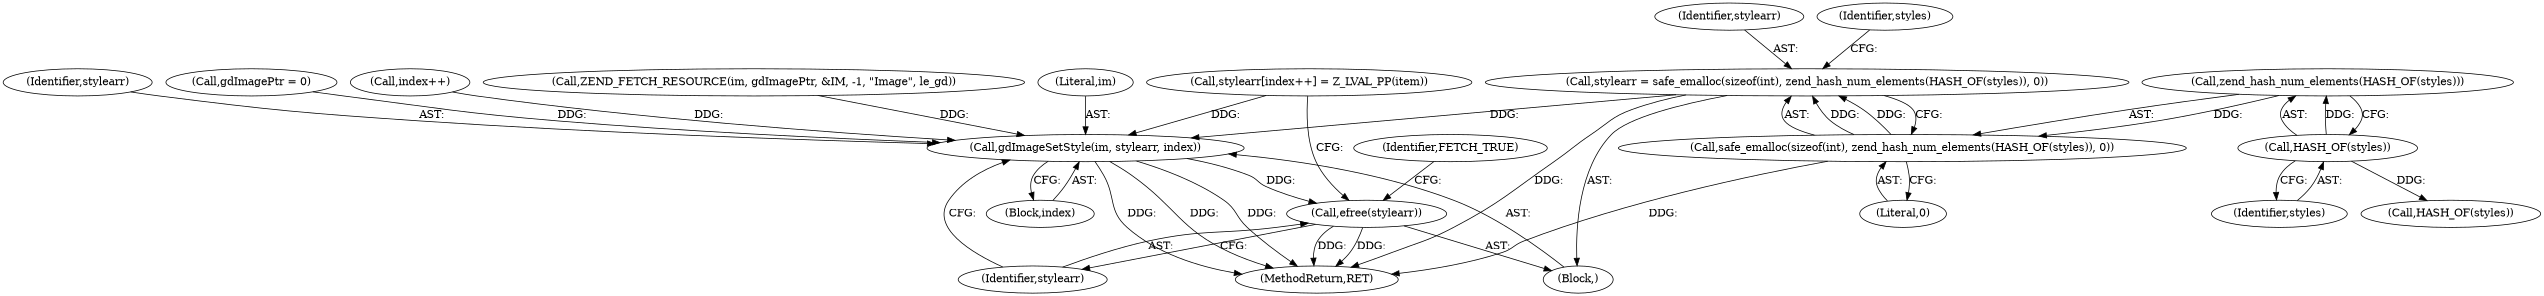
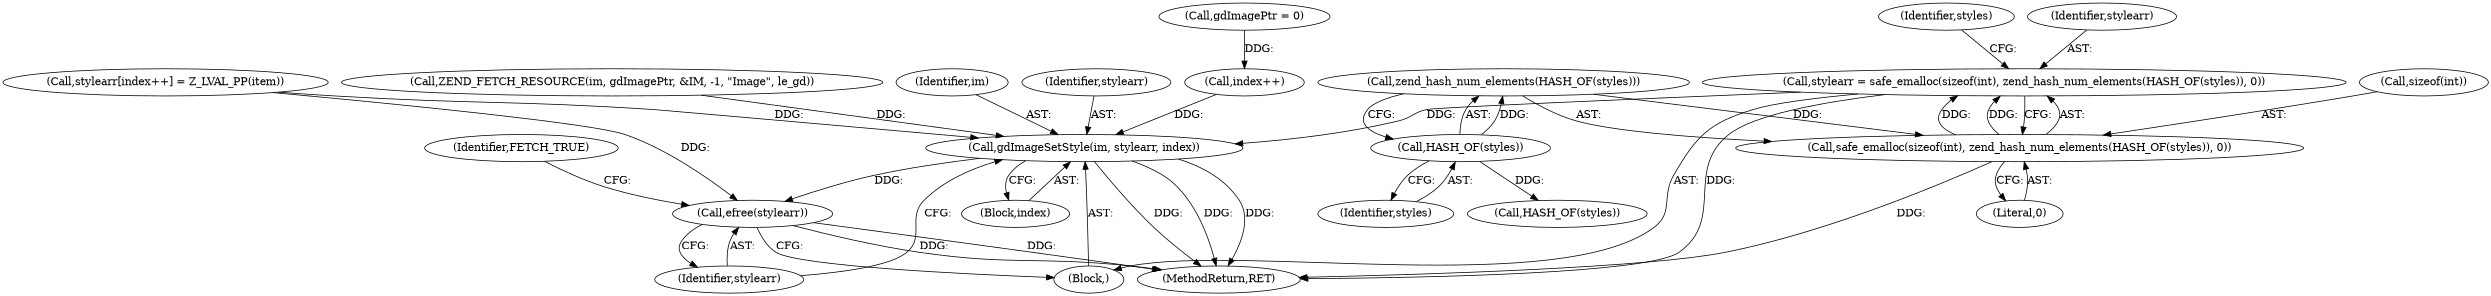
(1086, 82) -> (952, 82)
none -> (2424, 82)
(622, 126) -> (1244, 46)
(1332, 148) -> (697, 148)
(1500, 247) -> (792, 247)
